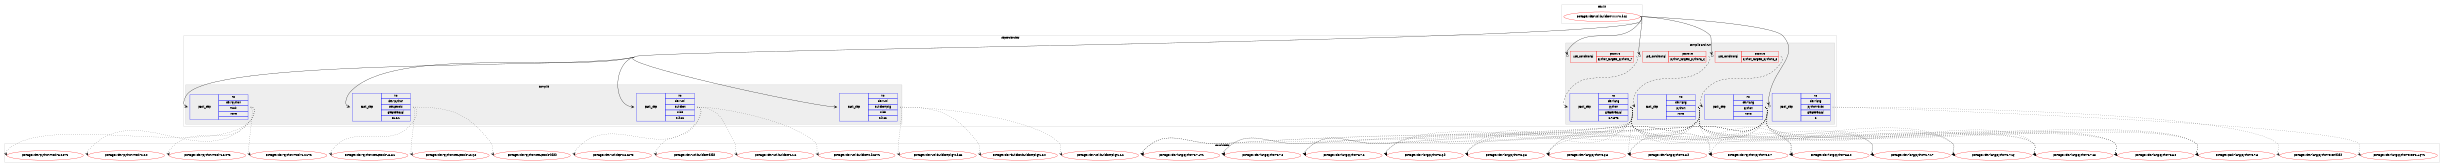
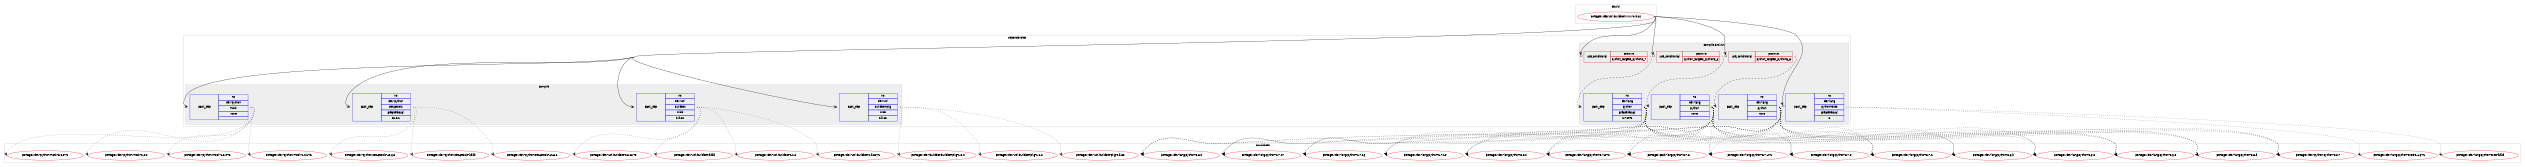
(613, 155) -> (613, 155)
none -> (1587, 155)
